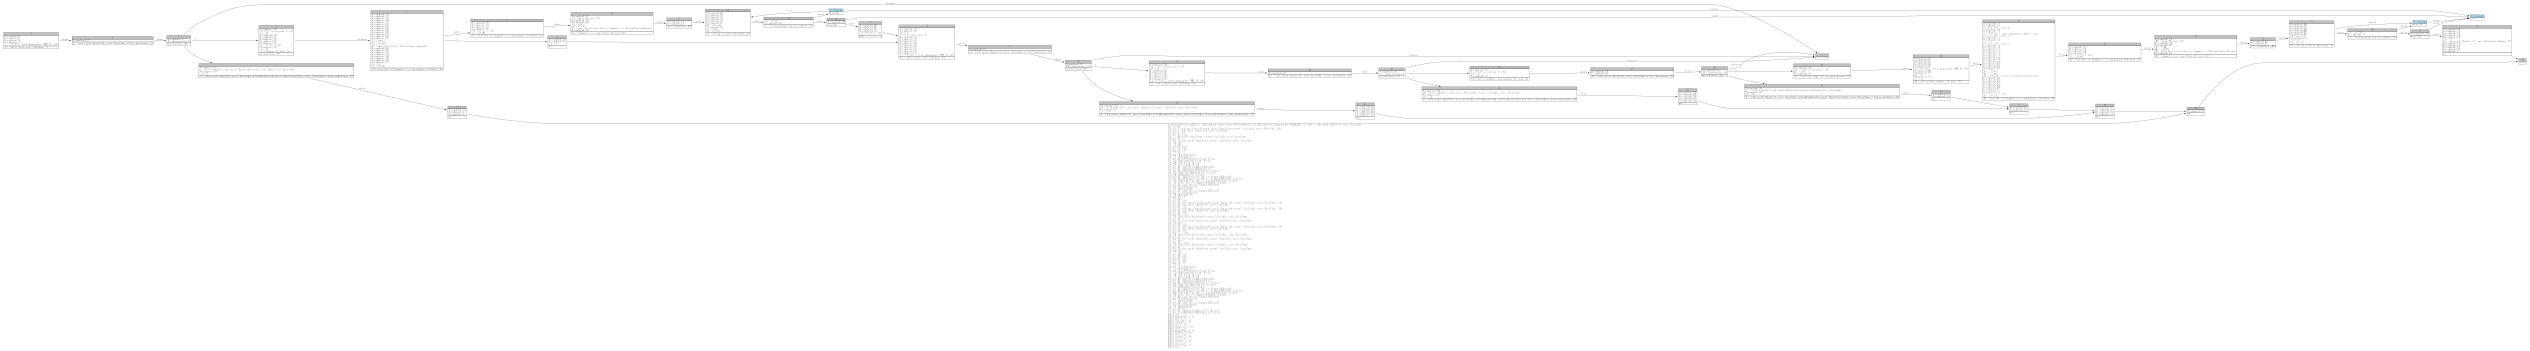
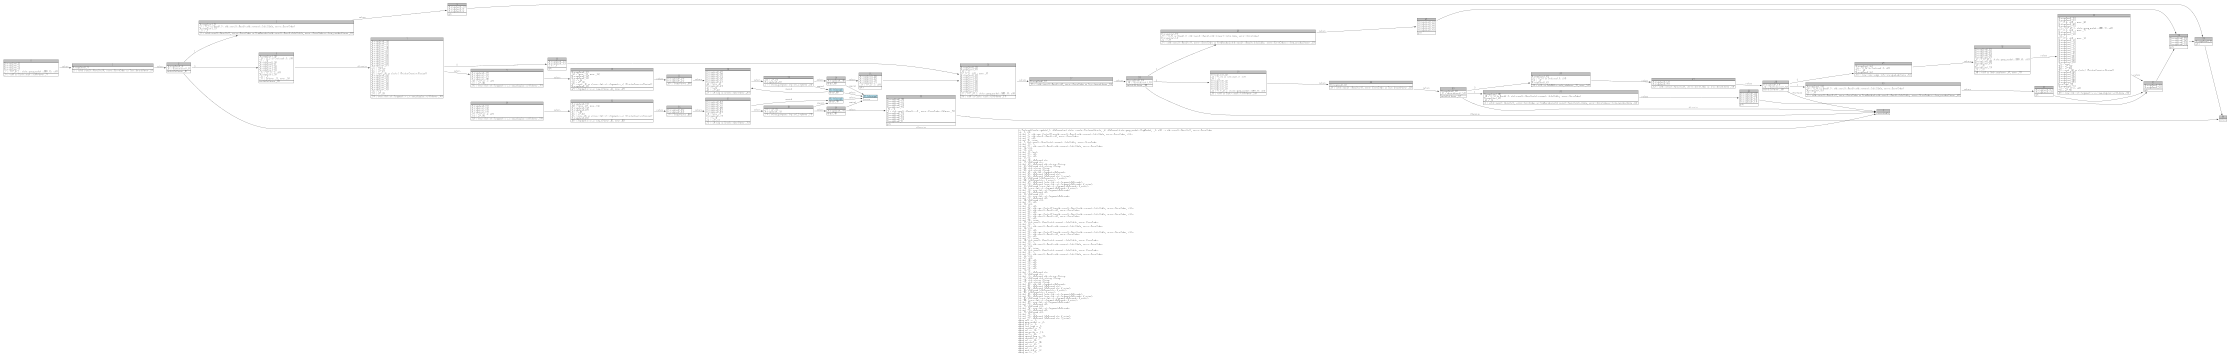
(2061, 56) -> (2136, 78)
